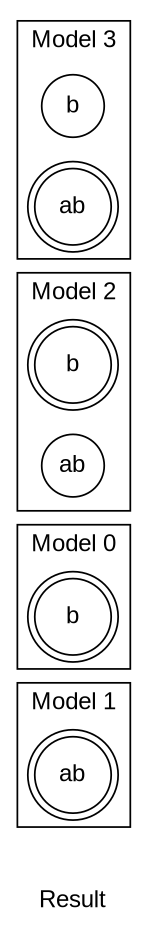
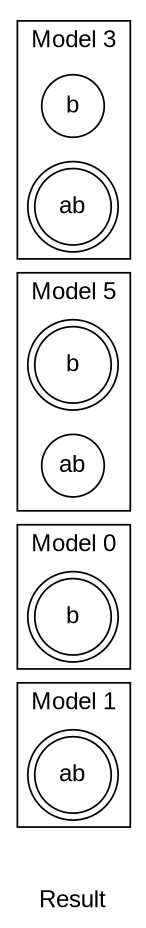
(74, 293) -> (74, 293)
